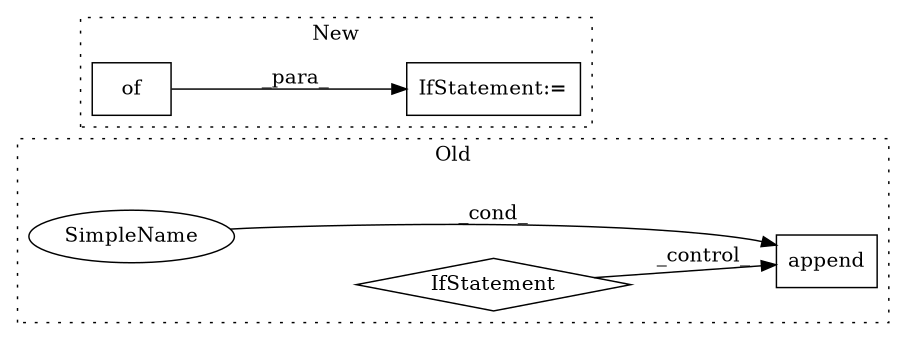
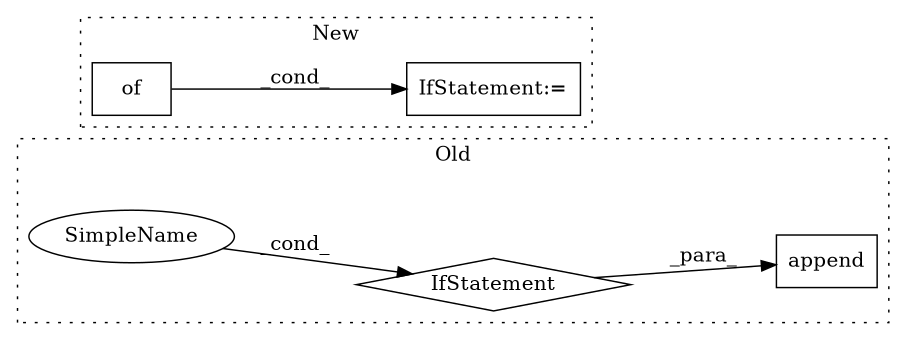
(295, 78) -> (295, 78)
(497, 225) -> (310, 260)
(703, 256) -> (703, 256)
